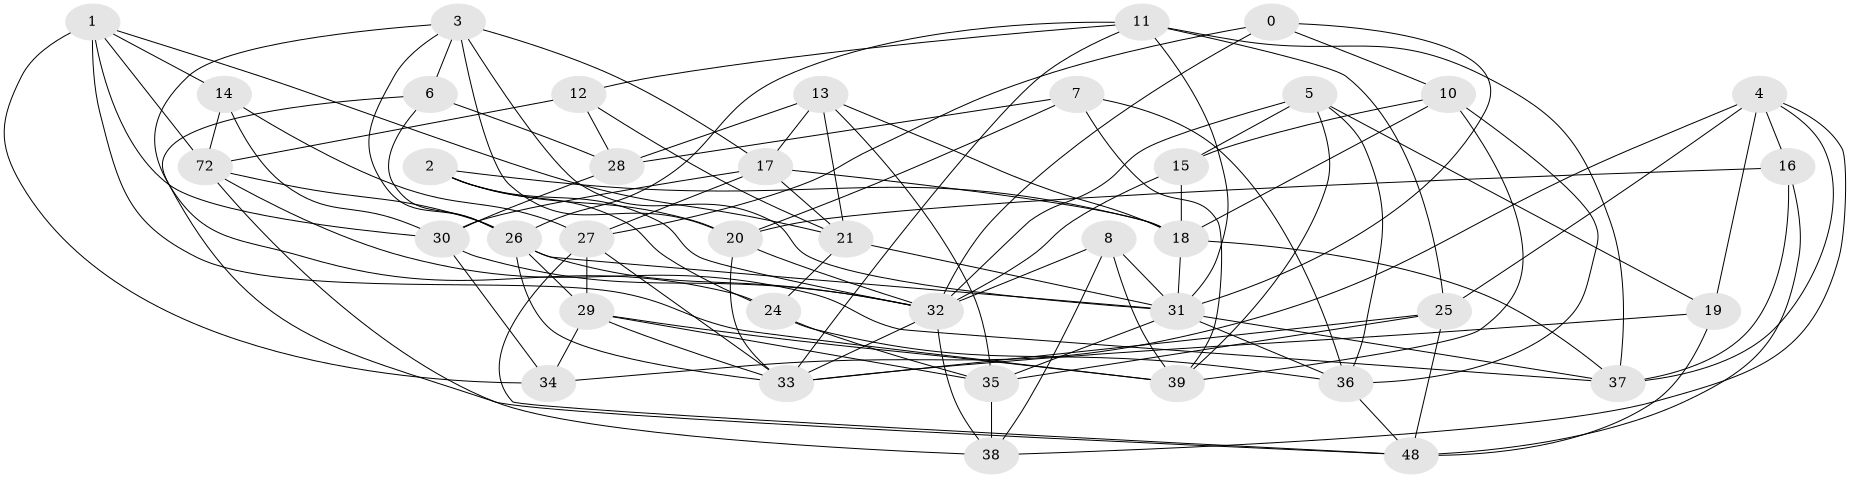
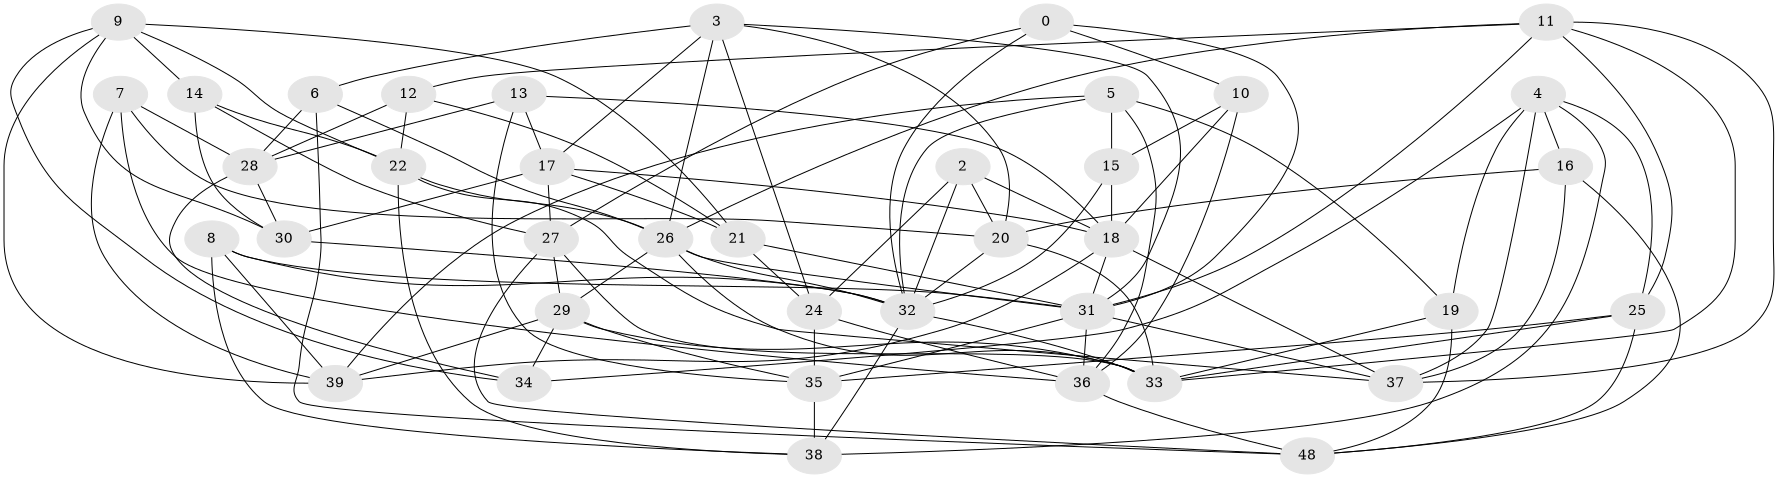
(93, 22) -> (118, 22)
(832, 161) -> none
(205, 167) -> (399, 167)
(495, 311) -> (290, 320)
(1452, 339) -> (682, 361)
